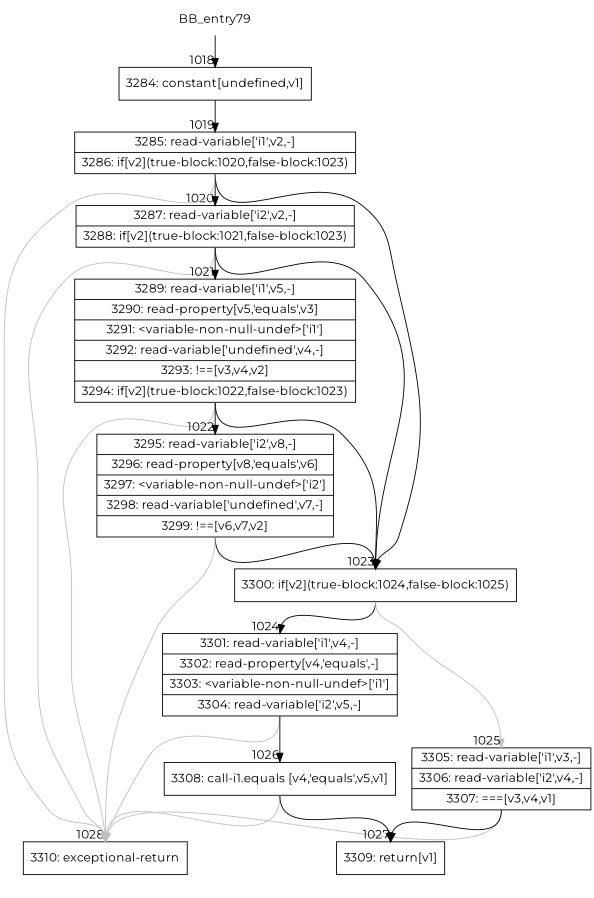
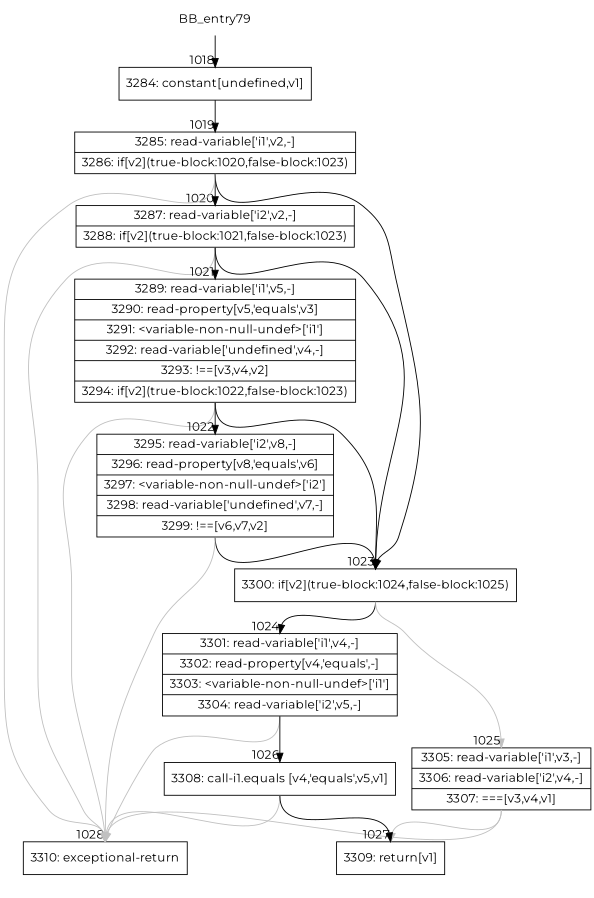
(451, 827) -> (451, 827)
